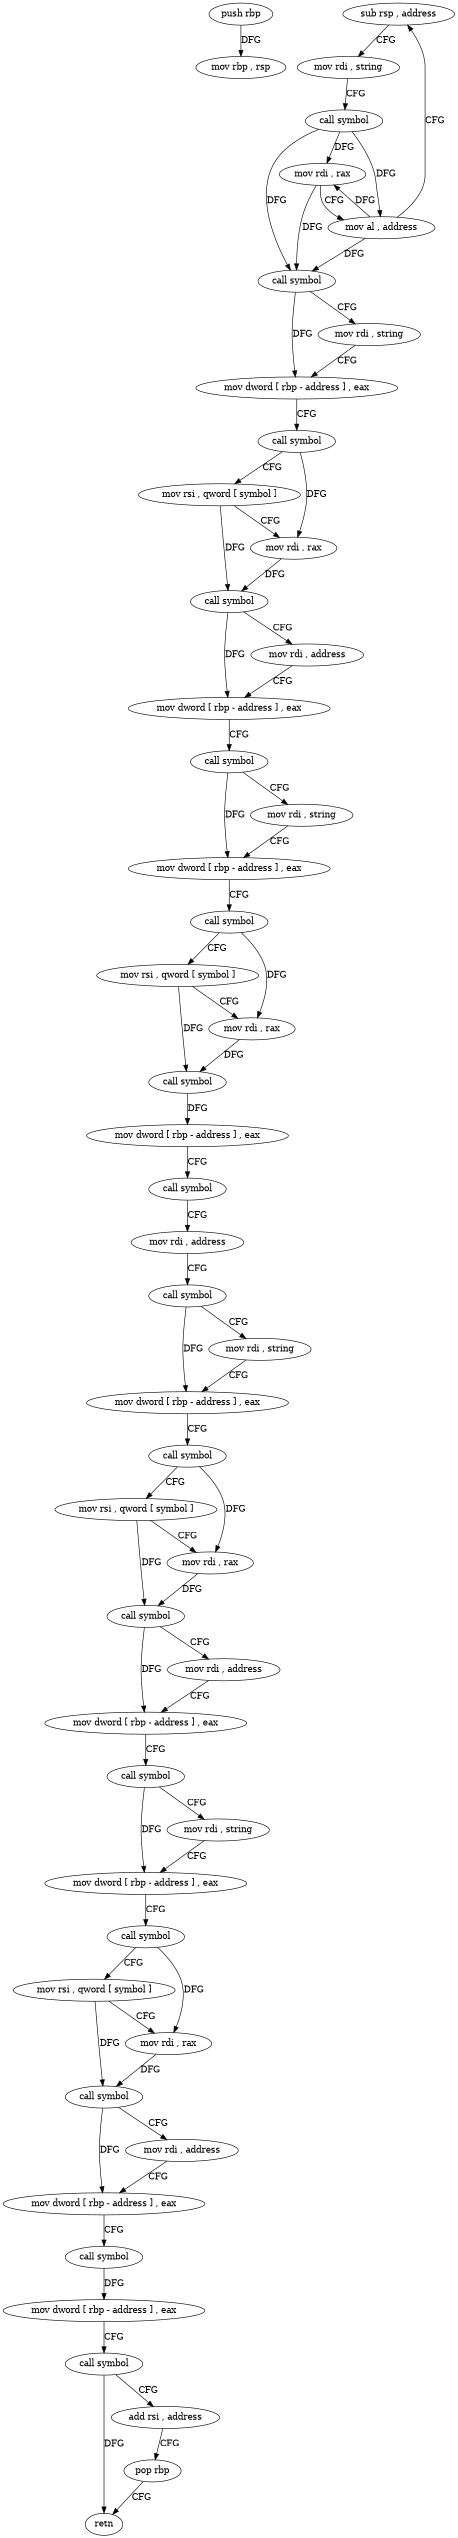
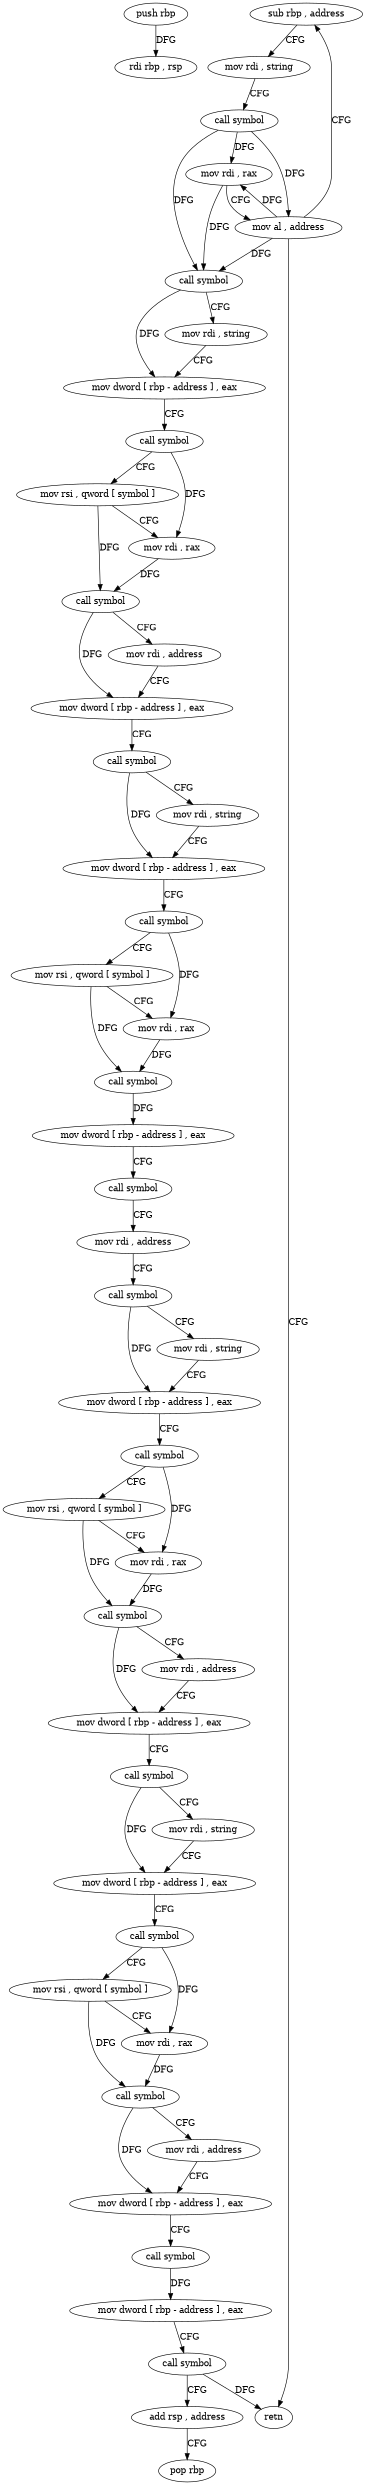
(399, 14) -> (306, 14)
(241, 68) -> (156, 68)
(165, 2417) -> (187, 2417)
(130, 2496) -> (288, 1320)
